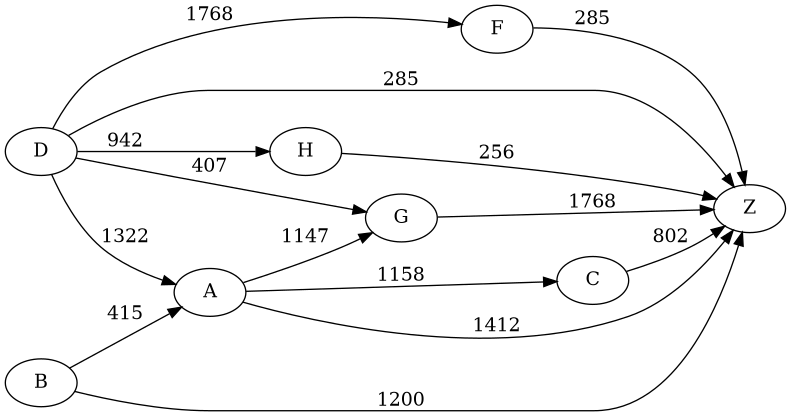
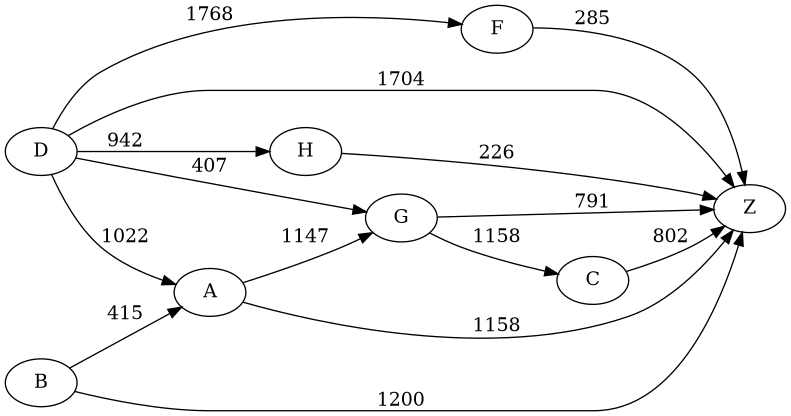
(401, 80) -> (401, 80)
(497, 154) -> (497, 154)
(593, 203) -> (593, 203)
(126, 237) -> (126, 237)
(395, 287) -> (486, 256)
(497, 326) -> (497, 326)
